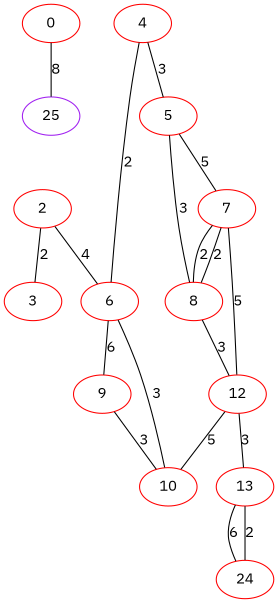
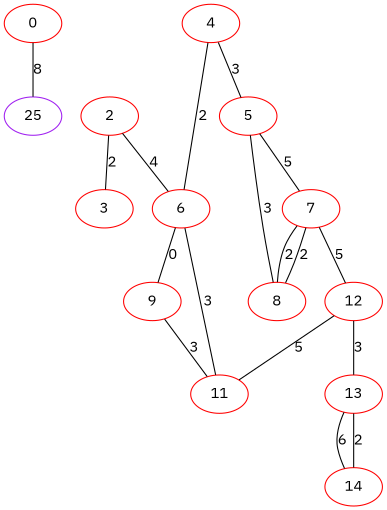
(111, 348) -> (173, 255)
(216, 348) -> none
(168, 487) -> (219, 394)
(245, 580) -> (354, 487)
